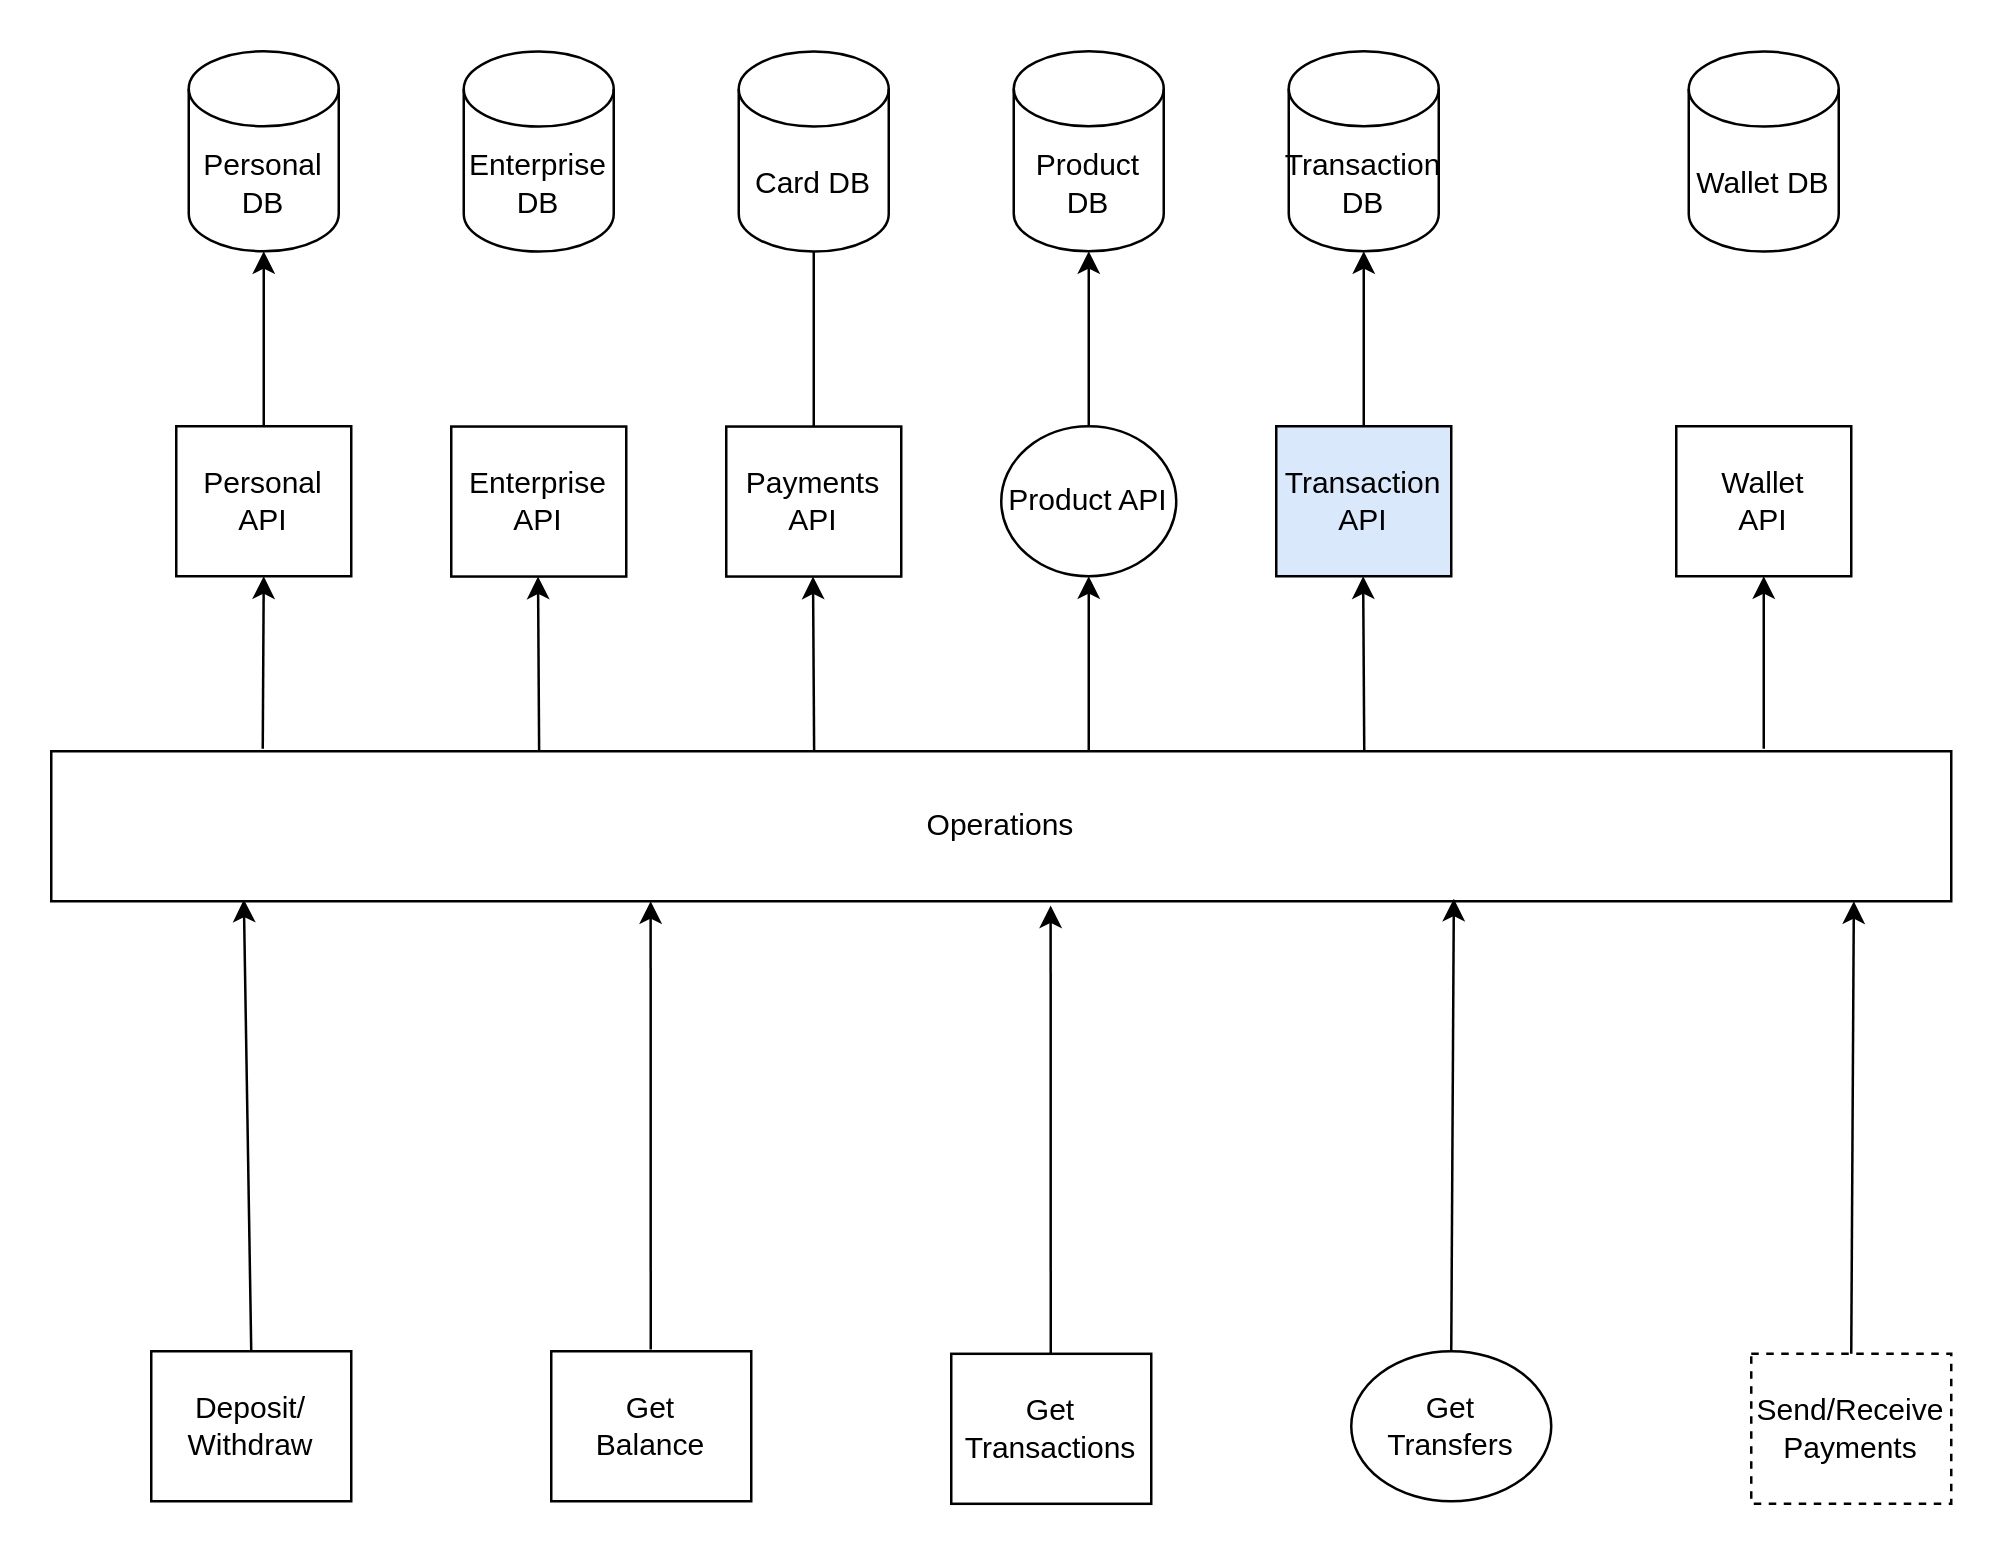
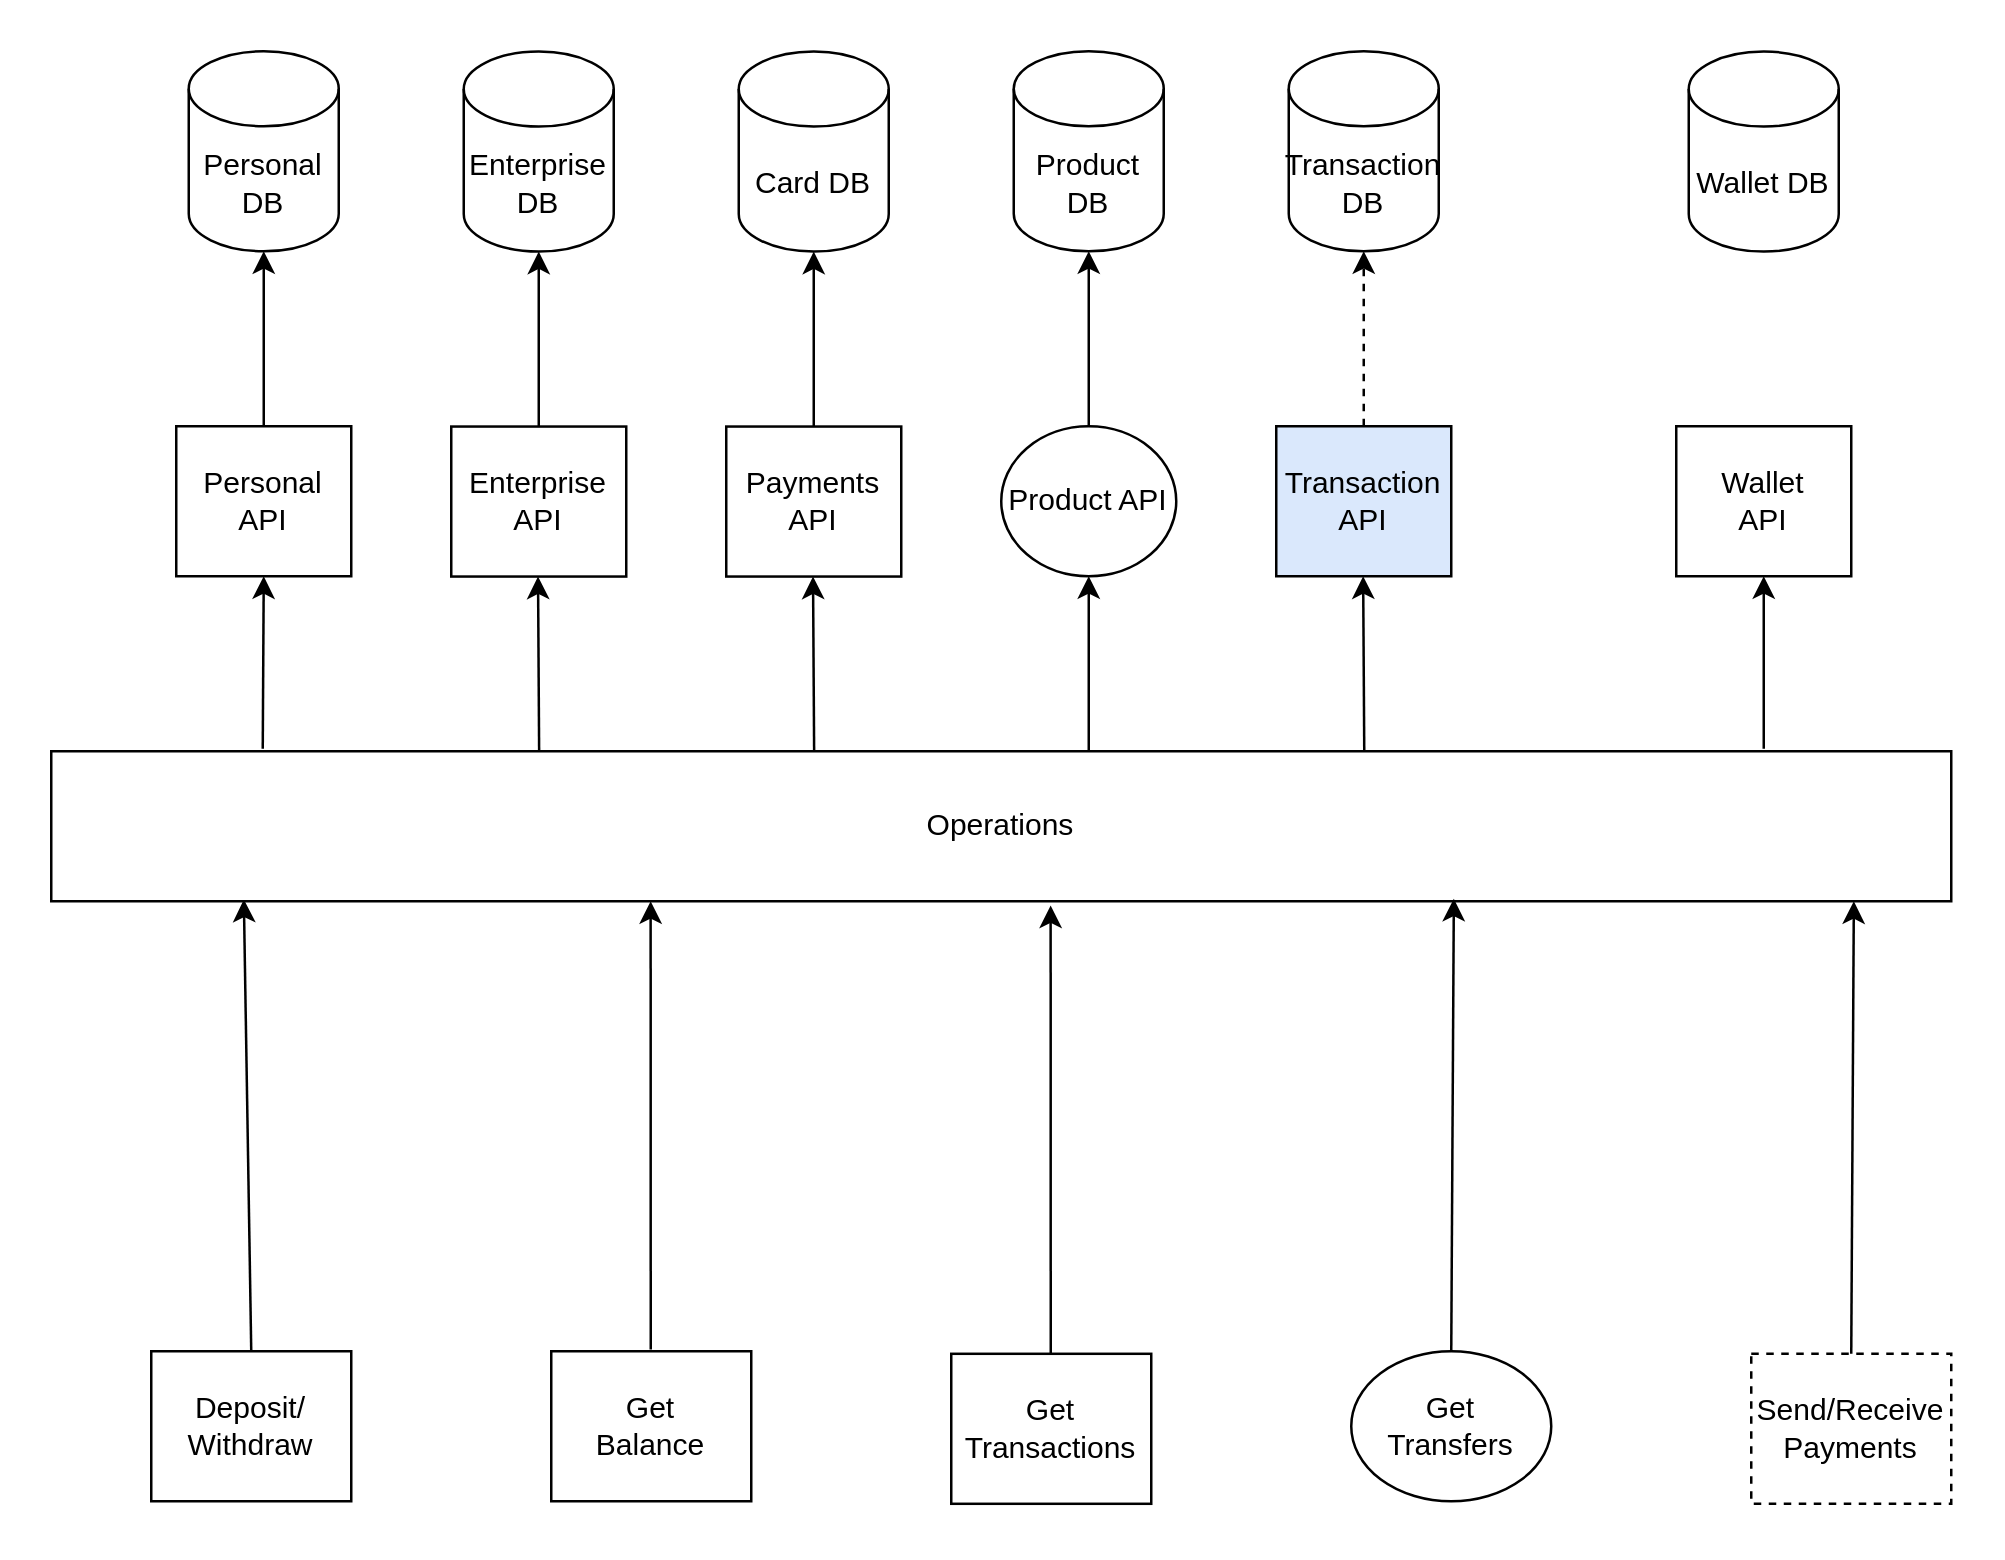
(814, 262) -> (814, 269)
none -> (539, 347)
(1364, 349) -> (1364, 349)
